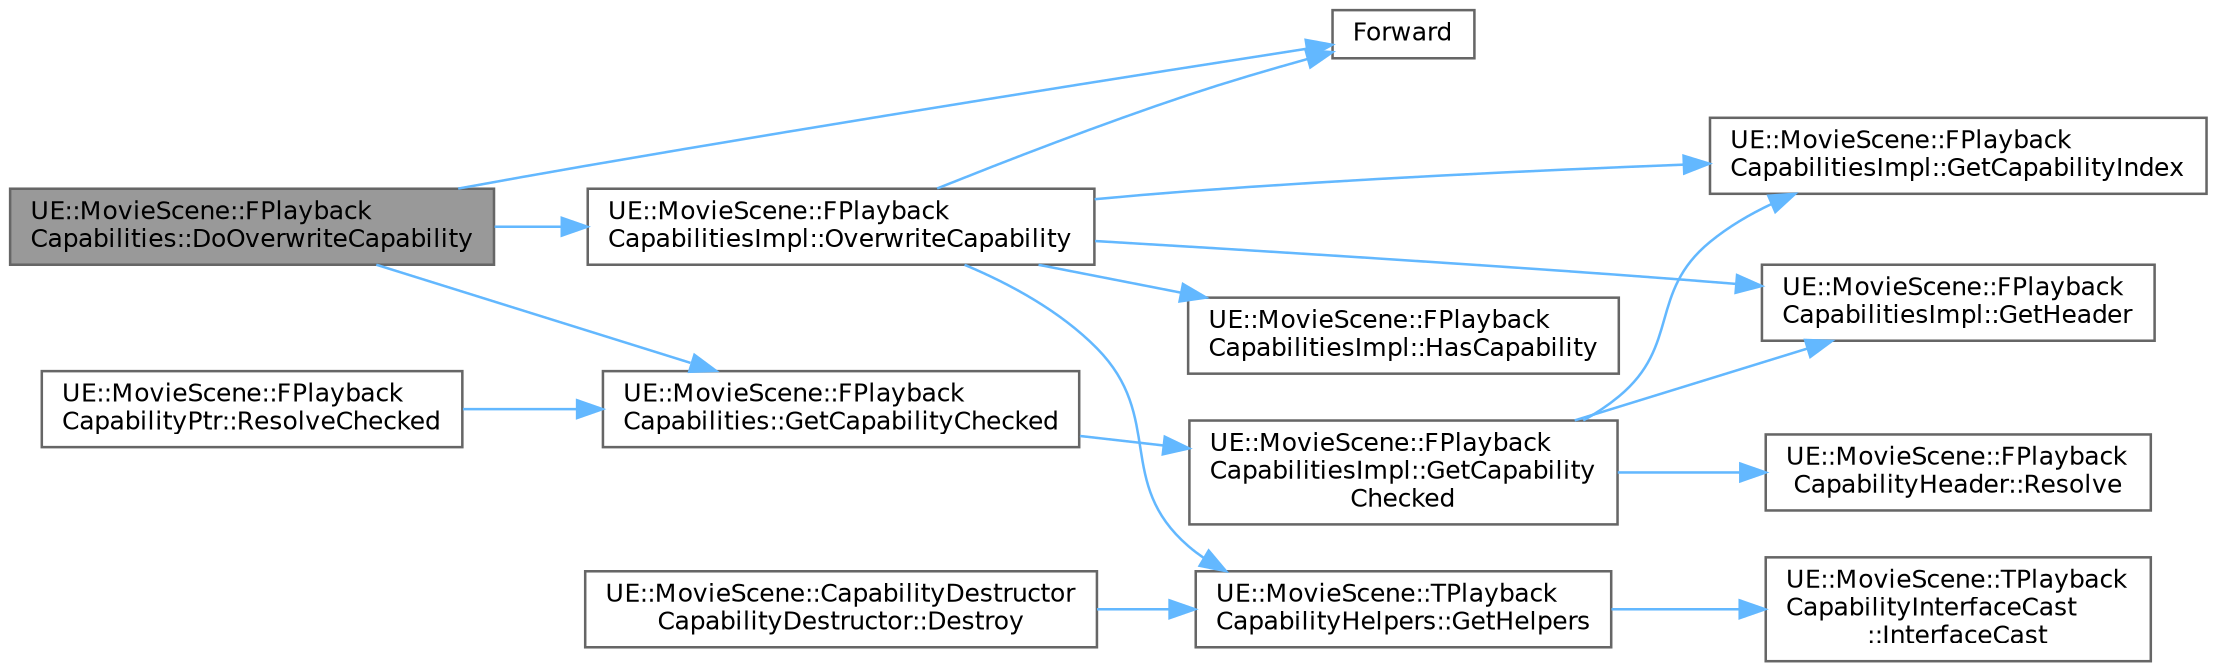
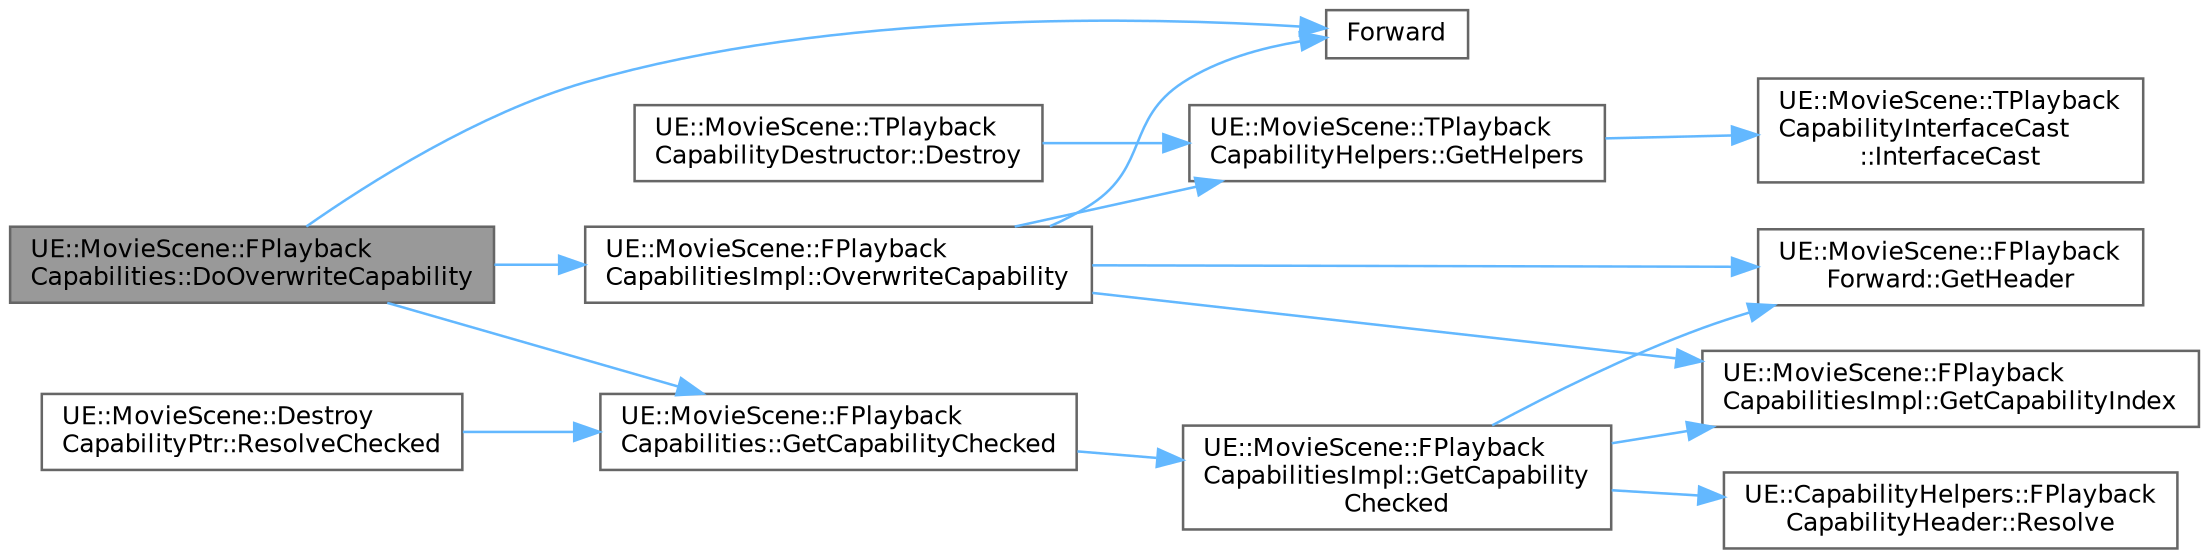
(1958, 303) -> (1951, 267)
(1403, 336) -> none
(252, 409) -> (252, 432)
(1958, 472) -> (1951, 510)
(841, 609) -> (839, 143)
